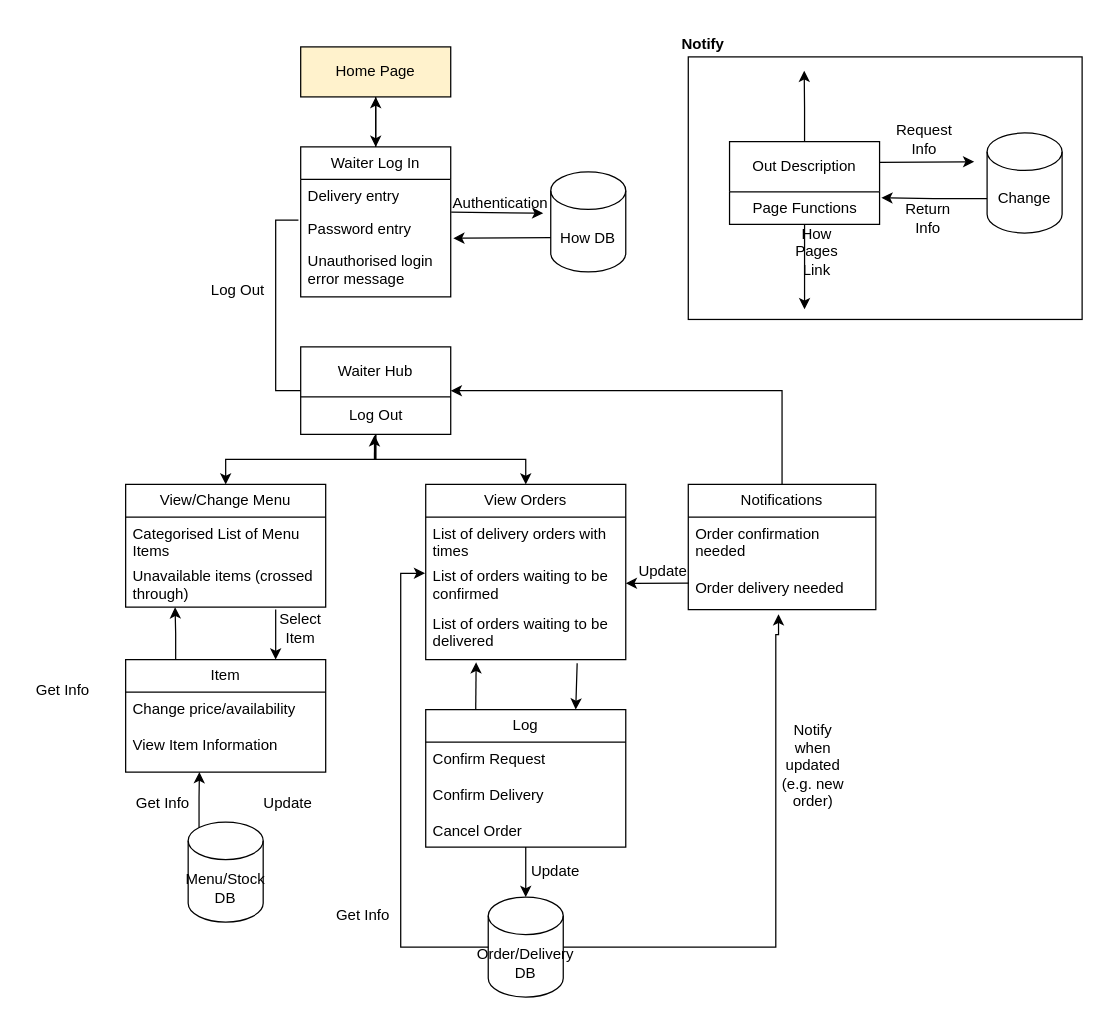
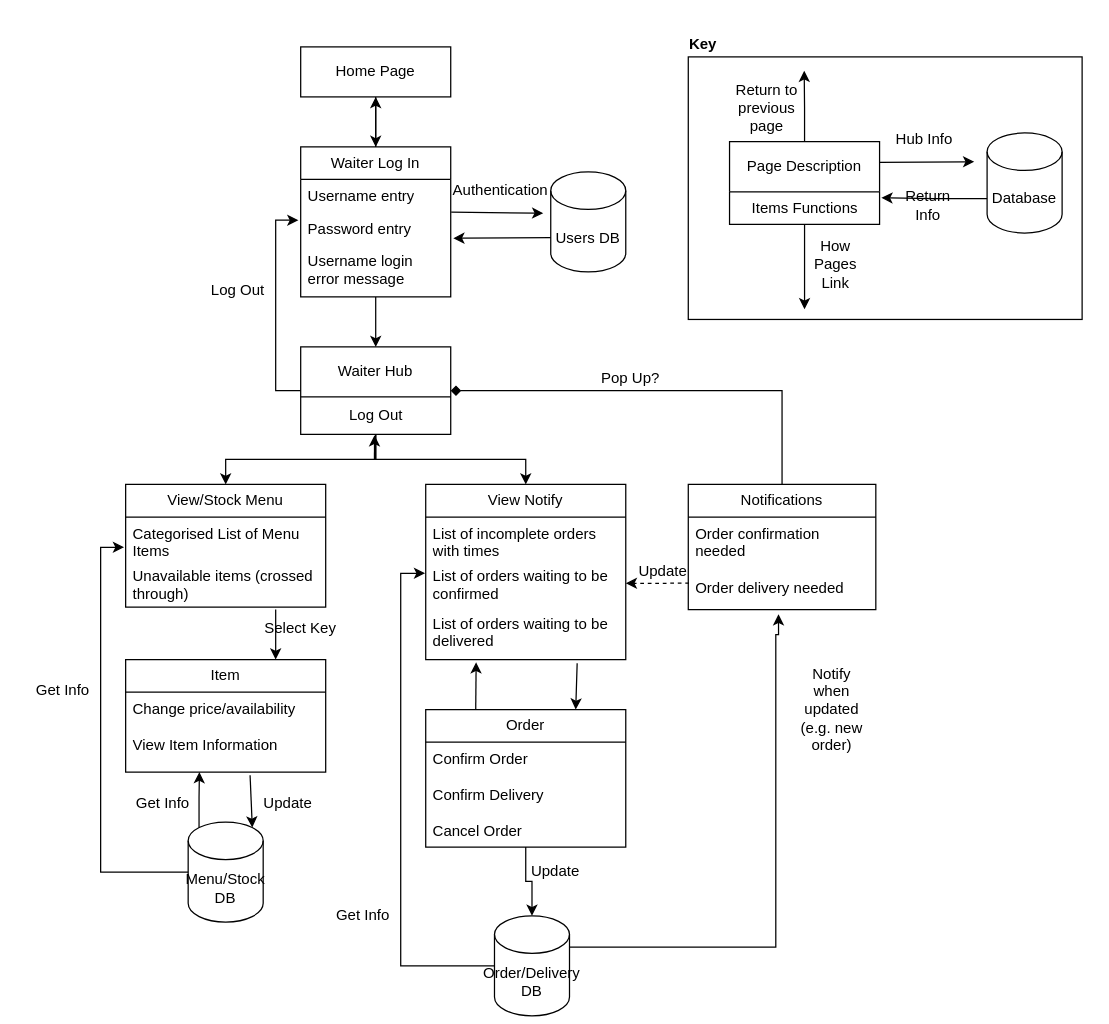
(703, 44) -> (703, 44)
(376, 72) -> (376, 72)
none -> (767, 108)
(924, 139) -> (924, 139)
(804, 167) -> (804, 167)
(361, 197) -> (365, 197)
(1024, 198) -> (1024, 198)
(501, 203) -> (501, 191)
(805, 208) -> (805, 208)
(928, 218) -> (928, 205)
(292, 220) -> (288, 220)
(588, 238) -> (588, 238)
(817, 252) -> (836, 264)
(377, 271) -> (377, 271)
none -> (376, 318)
none -> (631, 378)
(461, 391) -> (461, 391)
(226, 501) -> (226, 501)
(526, 501) -> (526, 501)
(527, 544) -> (527, 544)
(661, 583) -> (661, 583)
(301, 628) -> (301, 628)
(176, 636) -> none
(526, 726) -> (526, 726)
none -> (101, 746)
(813, 766) -> (832, 709)
(493, 778) -> (493, 778)
none -> (251, 797)
(526, 947) -> (532, 966)
